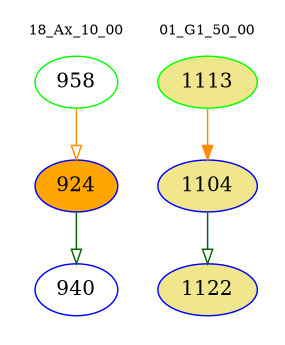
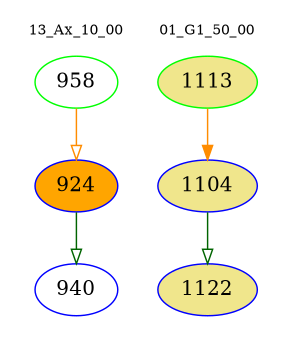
(76, 31) -> (76, 31)
